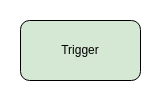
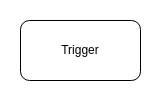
(81, 51) -> (81, 51)
